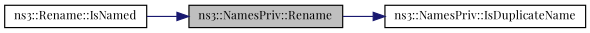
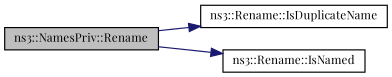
(162, 16) -> (185, 50)
(485, 16) -> (294, 16)
